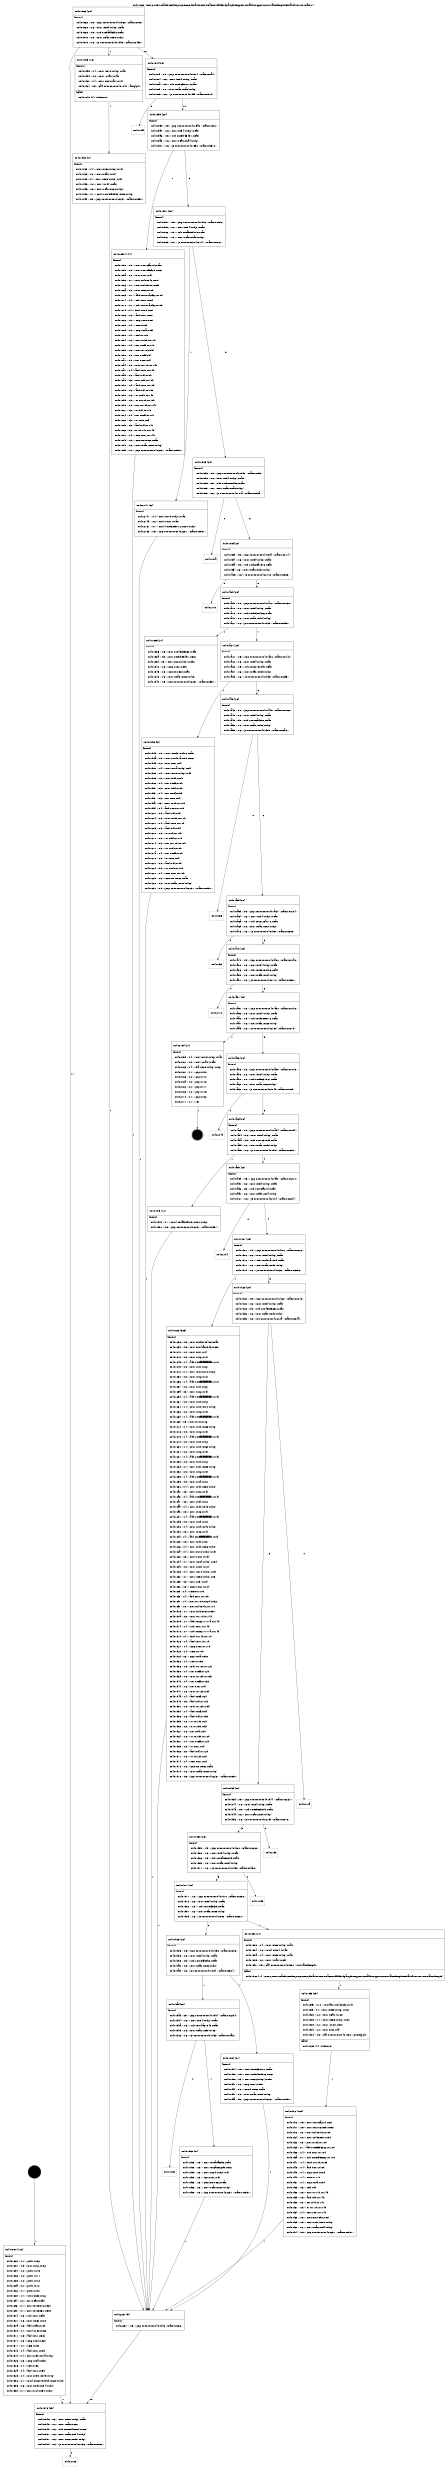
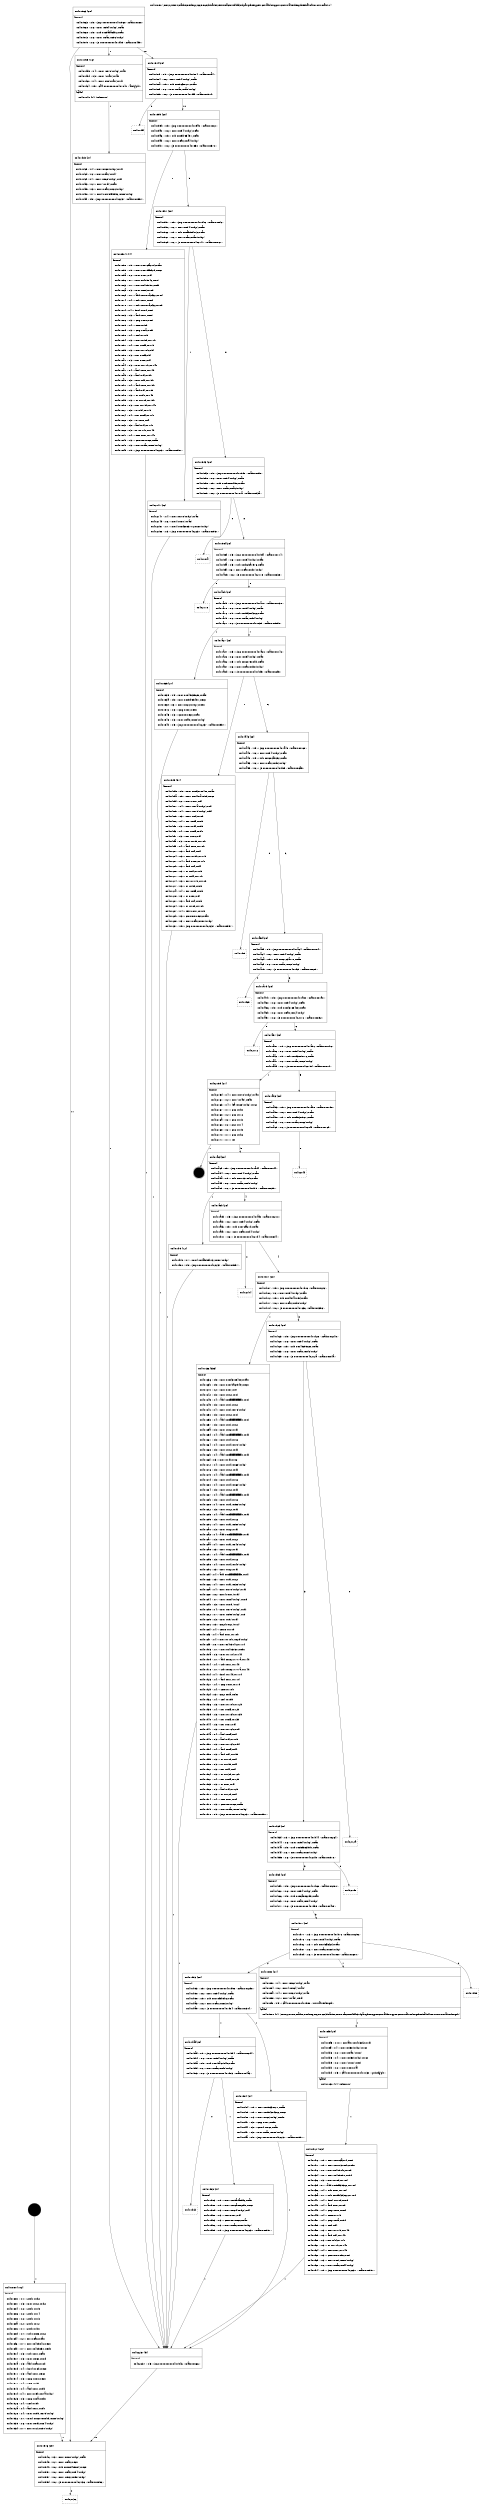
(263, 1104) -> (240, 1148)
none -> (159, 1536)
(250, 1883) -> (424, 1953)
